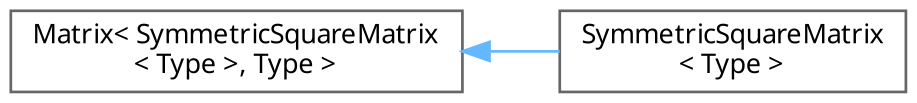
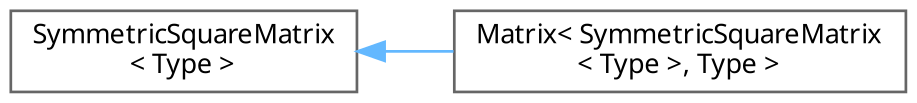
(525, 51) -> (419, 51)
